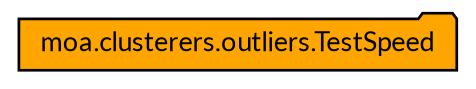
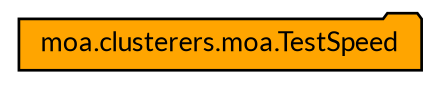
(238, 45) -> (220, 45)
